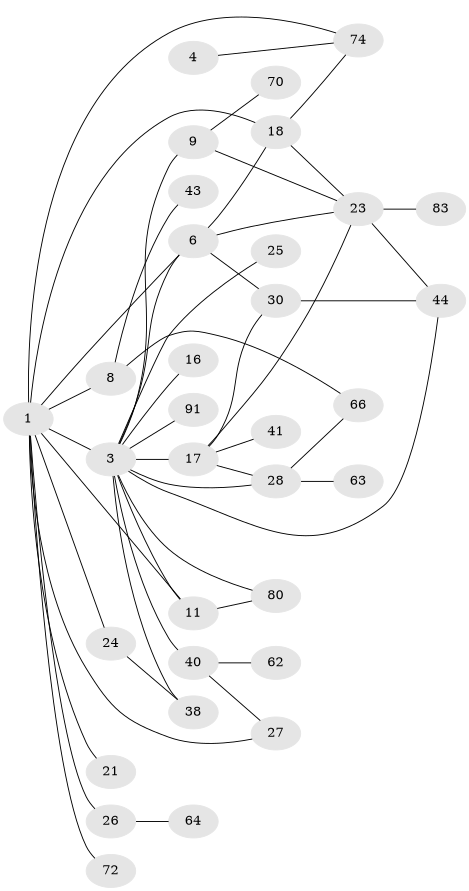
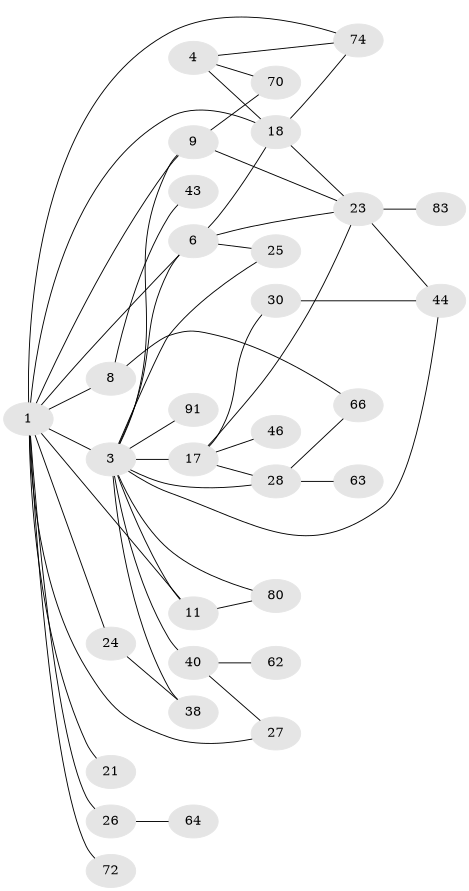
none -> (235, 70)
none -> (235, 95)
(233, 270) -> (235, 246)
none -> (100, 275)
(193, 360) -> none
(276, 432) -> (276, 432)
